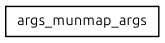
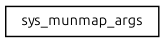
(82, 21) -> (82, 21)
